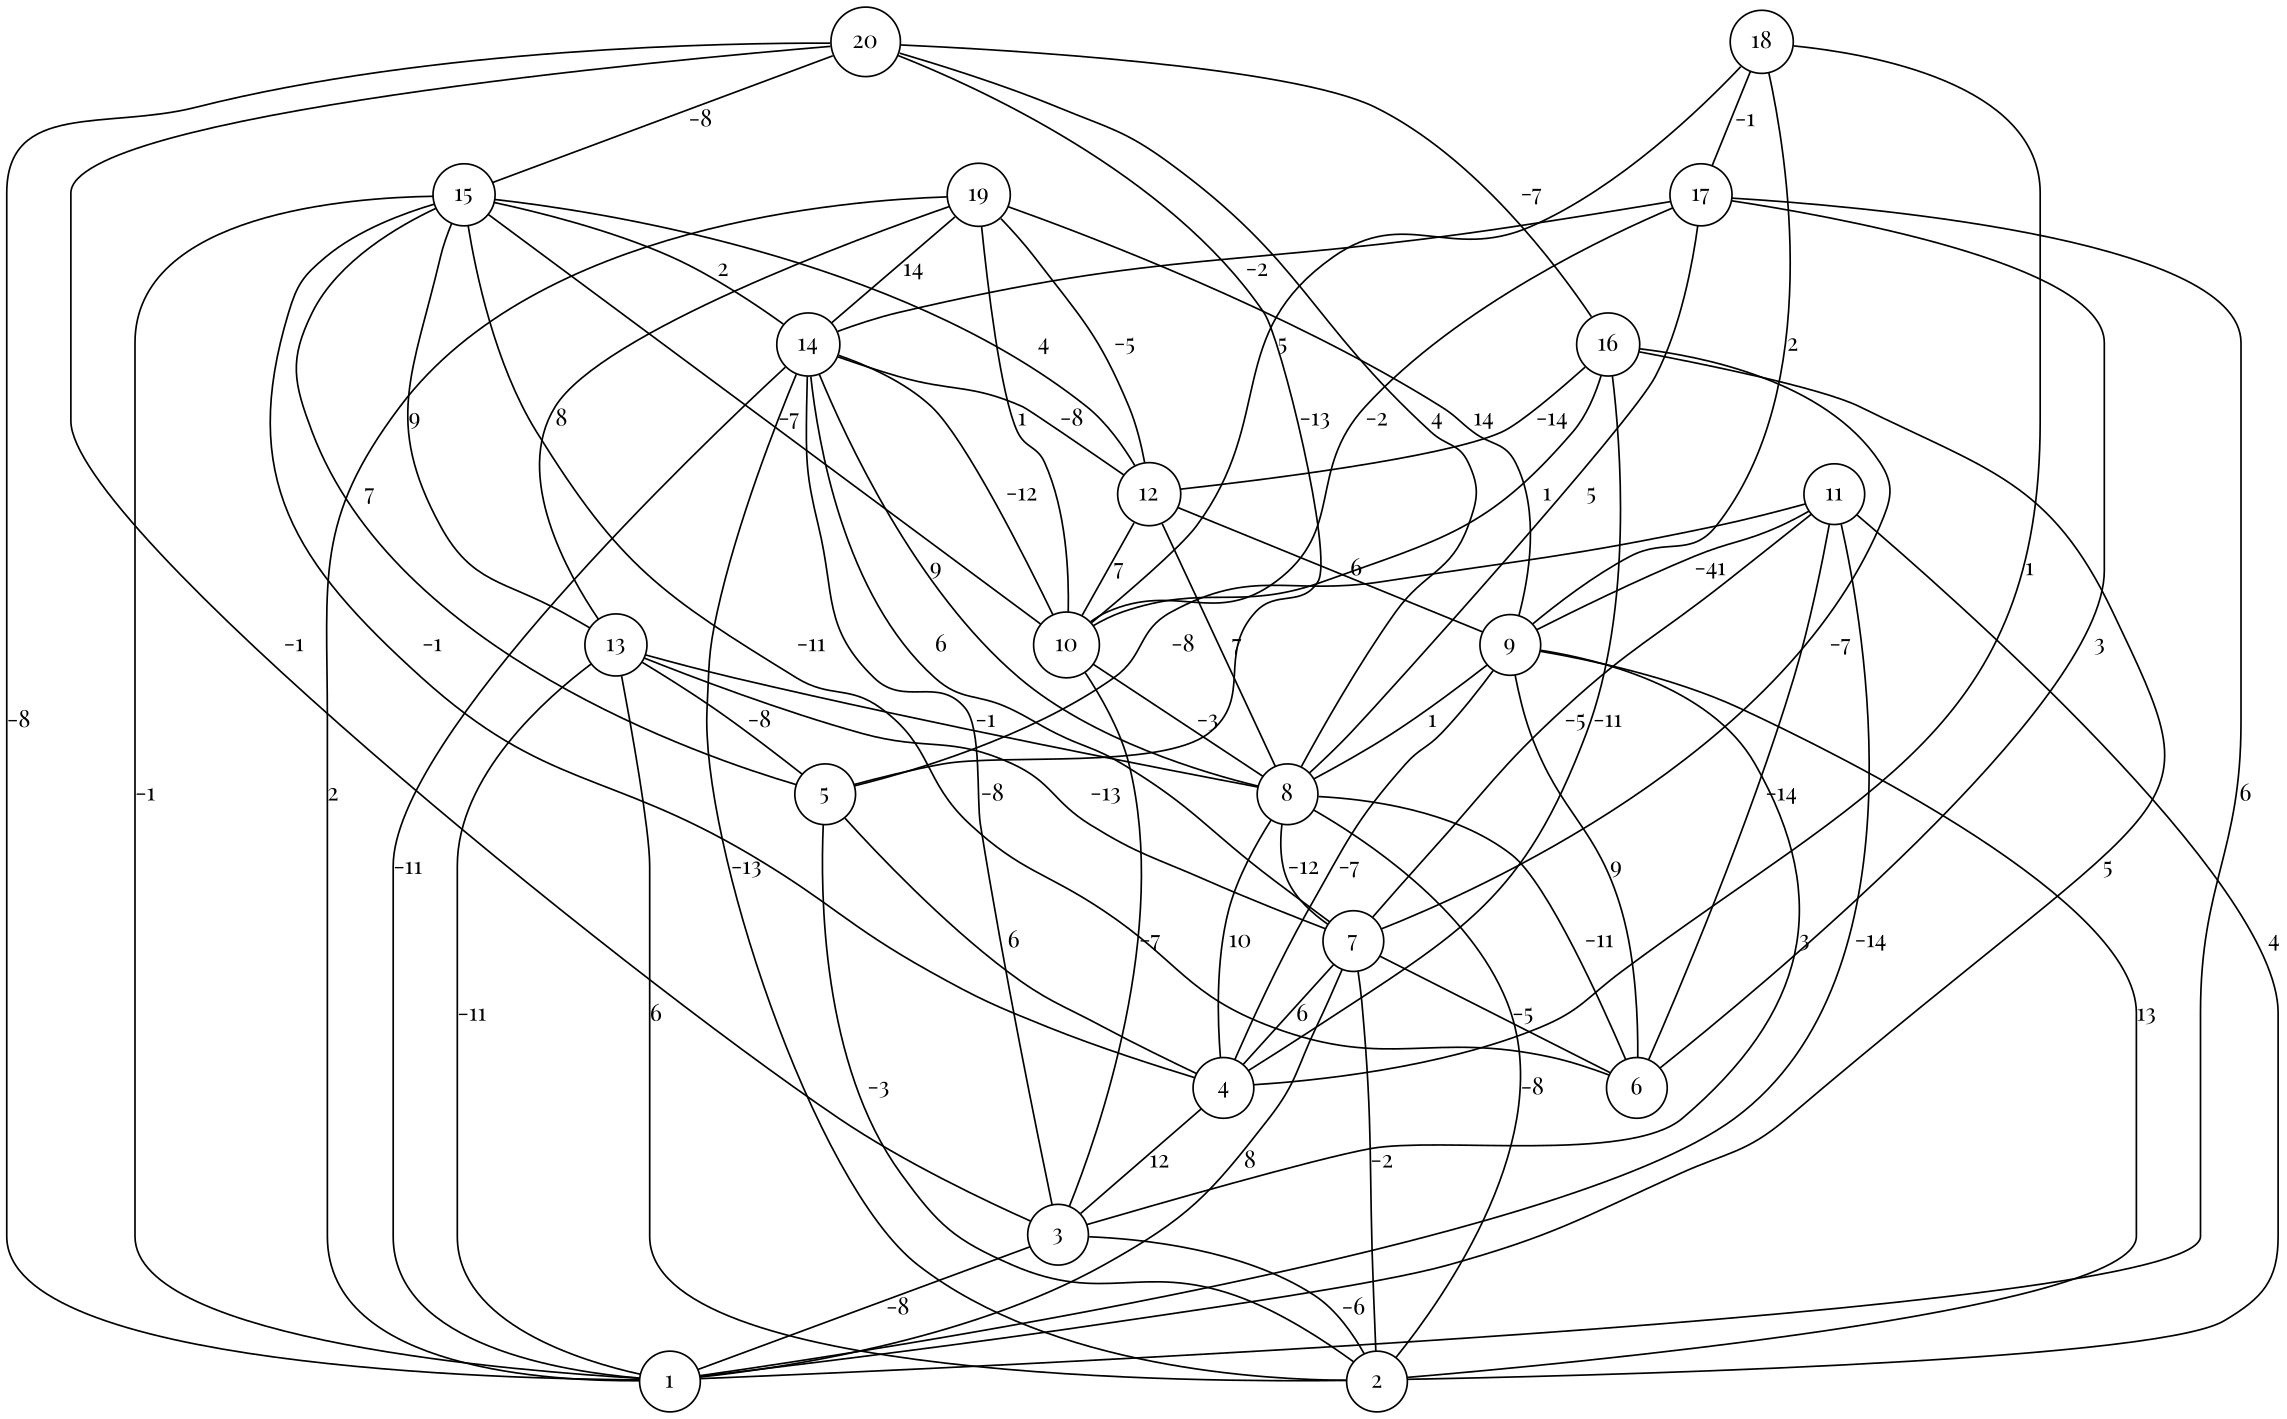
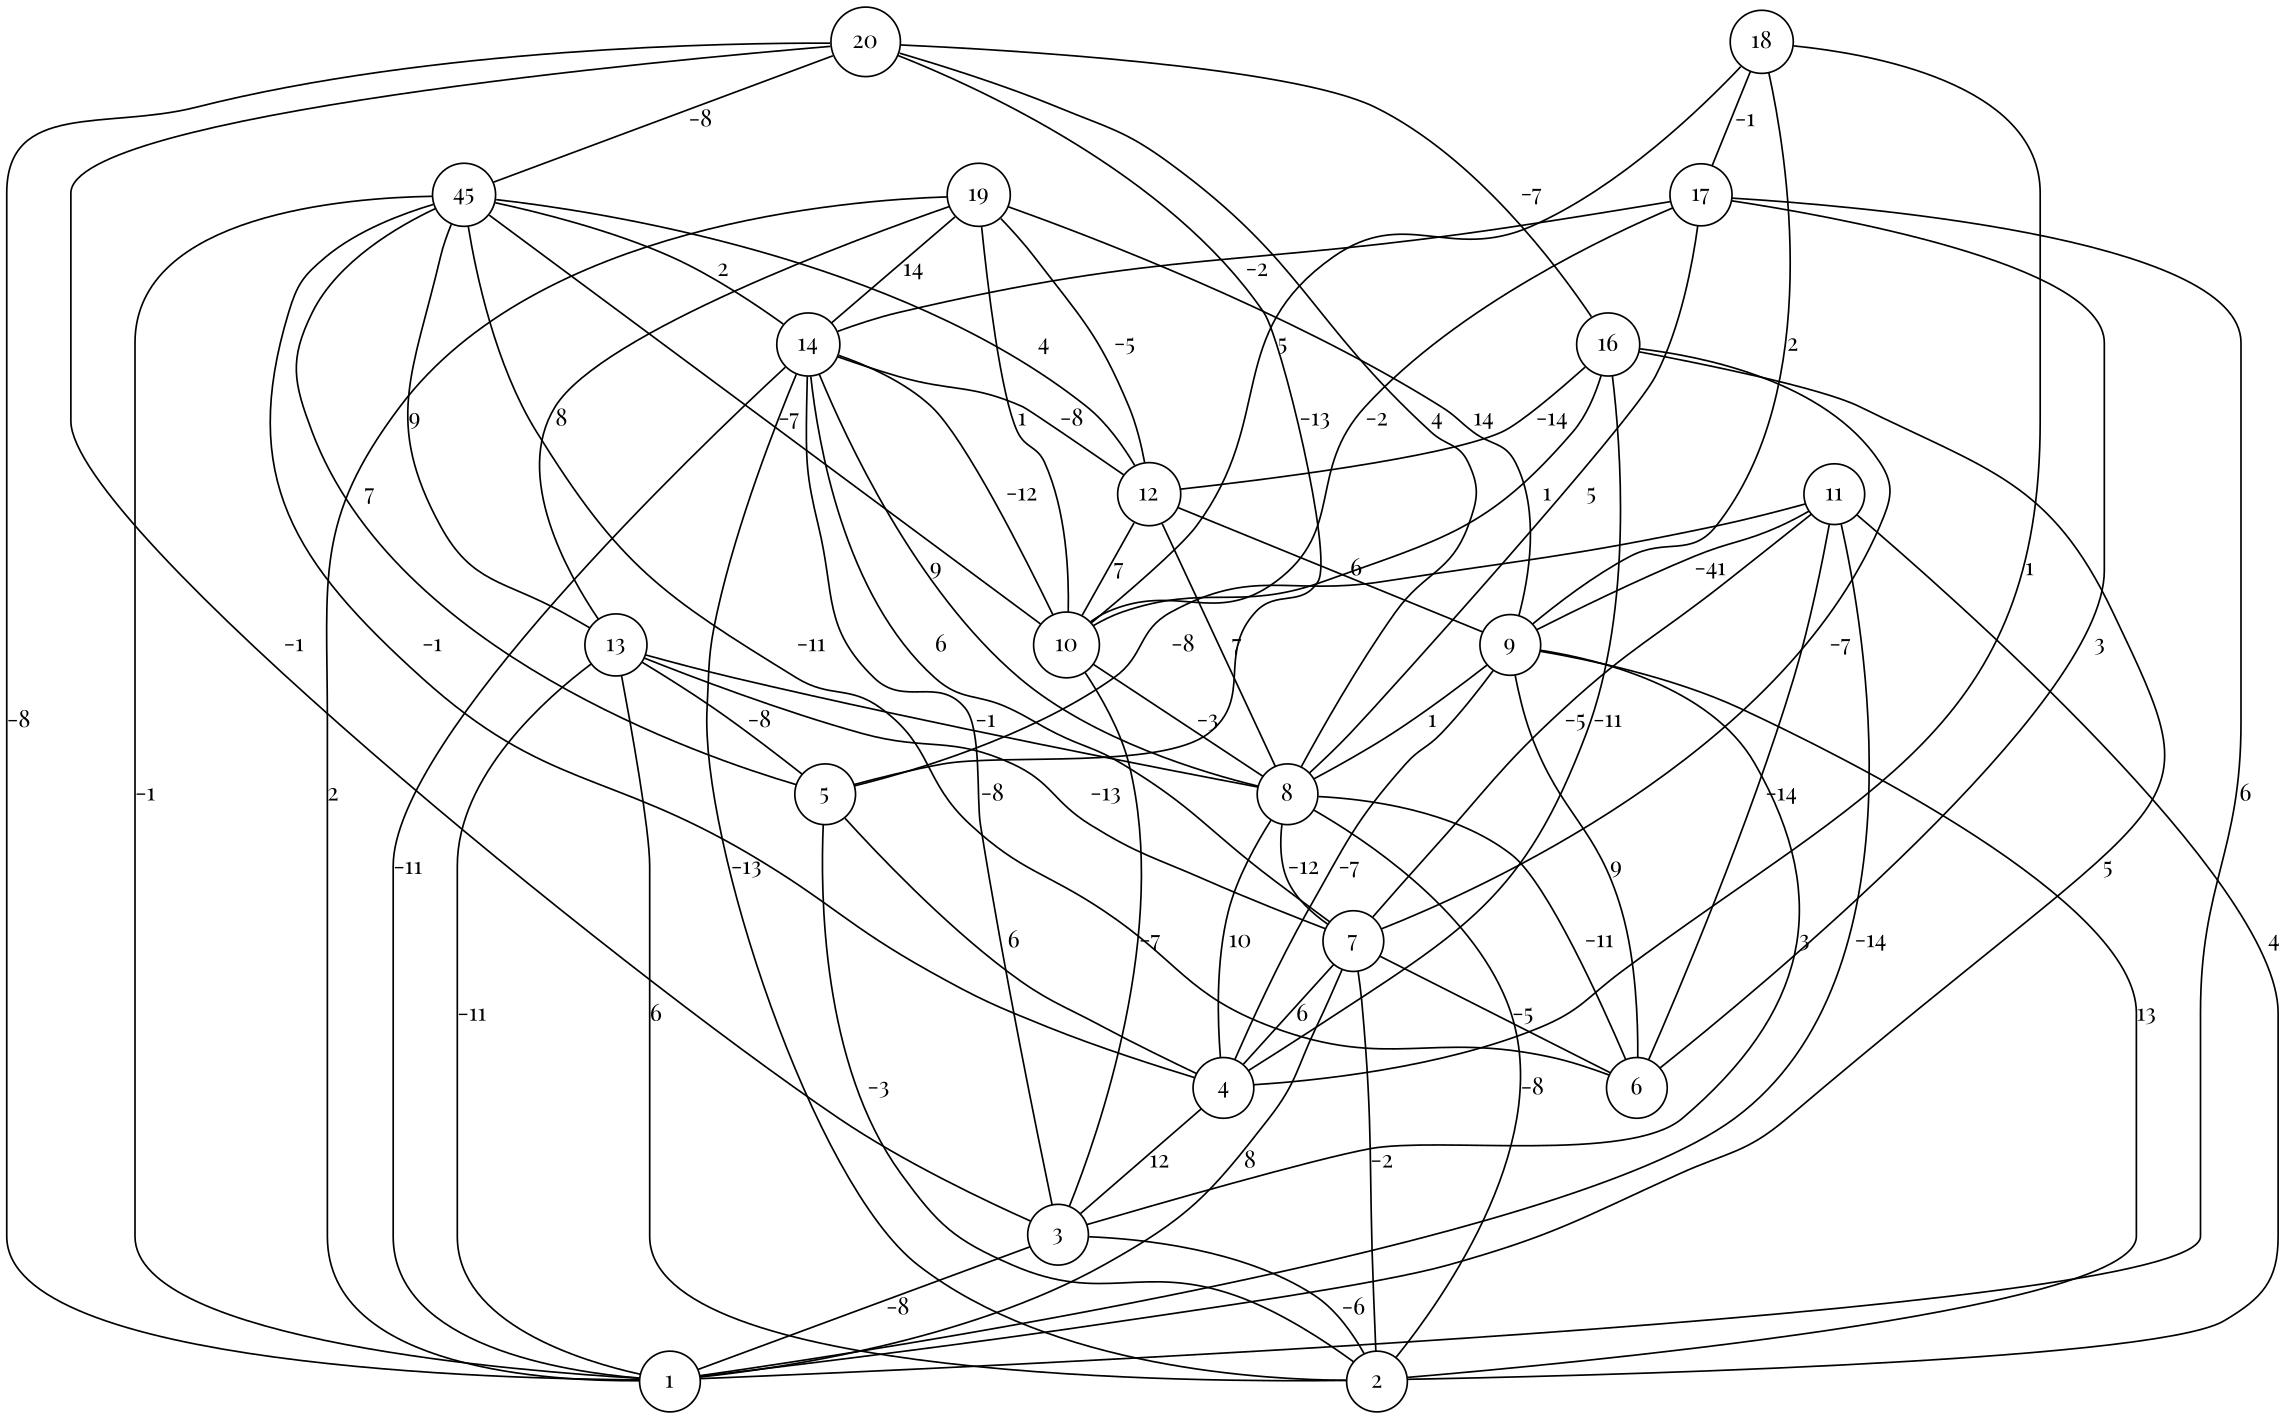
(464, 195) -> (464, 195)
